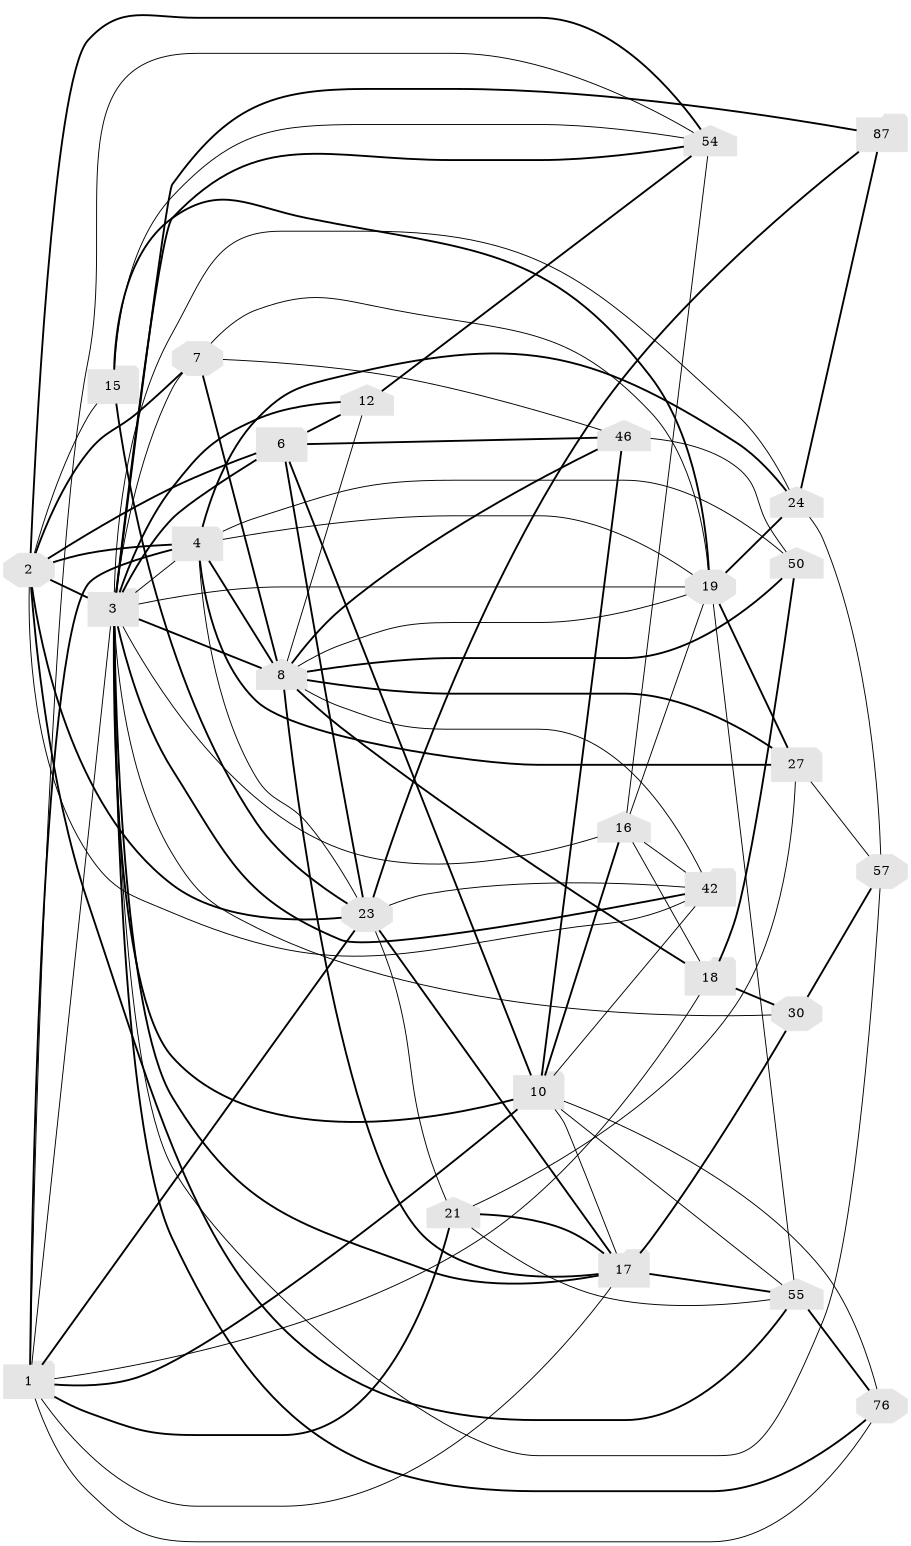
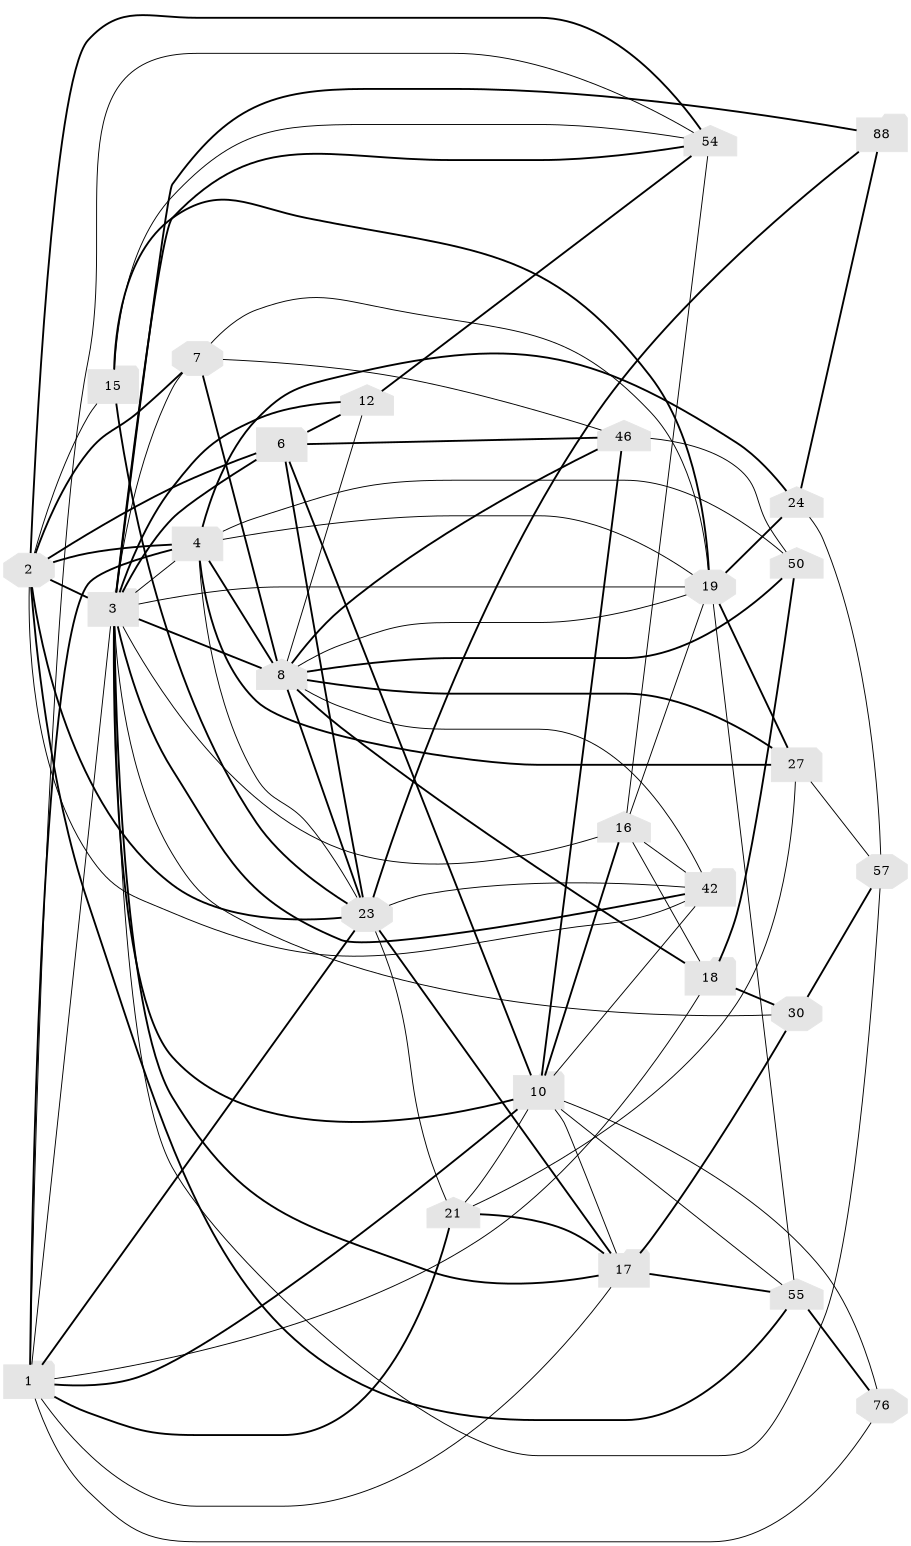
(882, 135) -> (882, 135)
(344, 231) -> none
(348, 1061) -> (324, 794)
(203, 1299) -> none
(612, 1299) -> (498, 1157)
